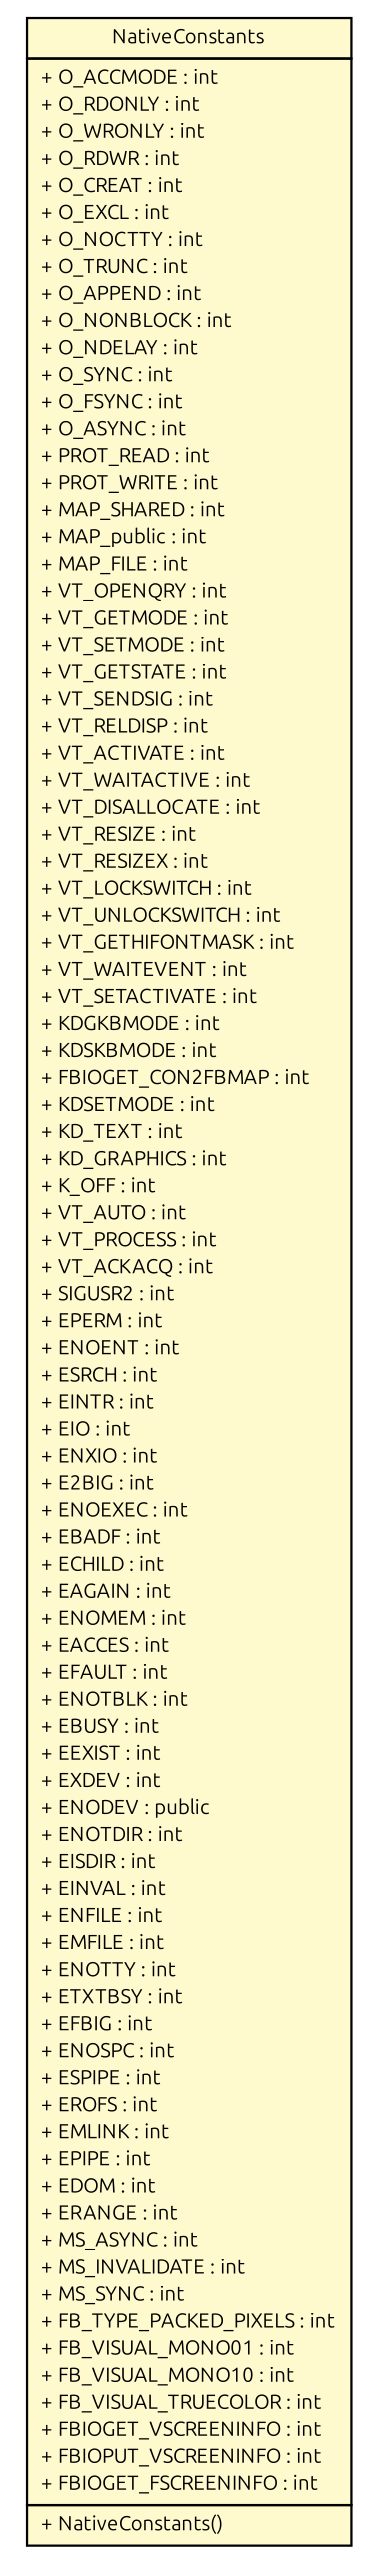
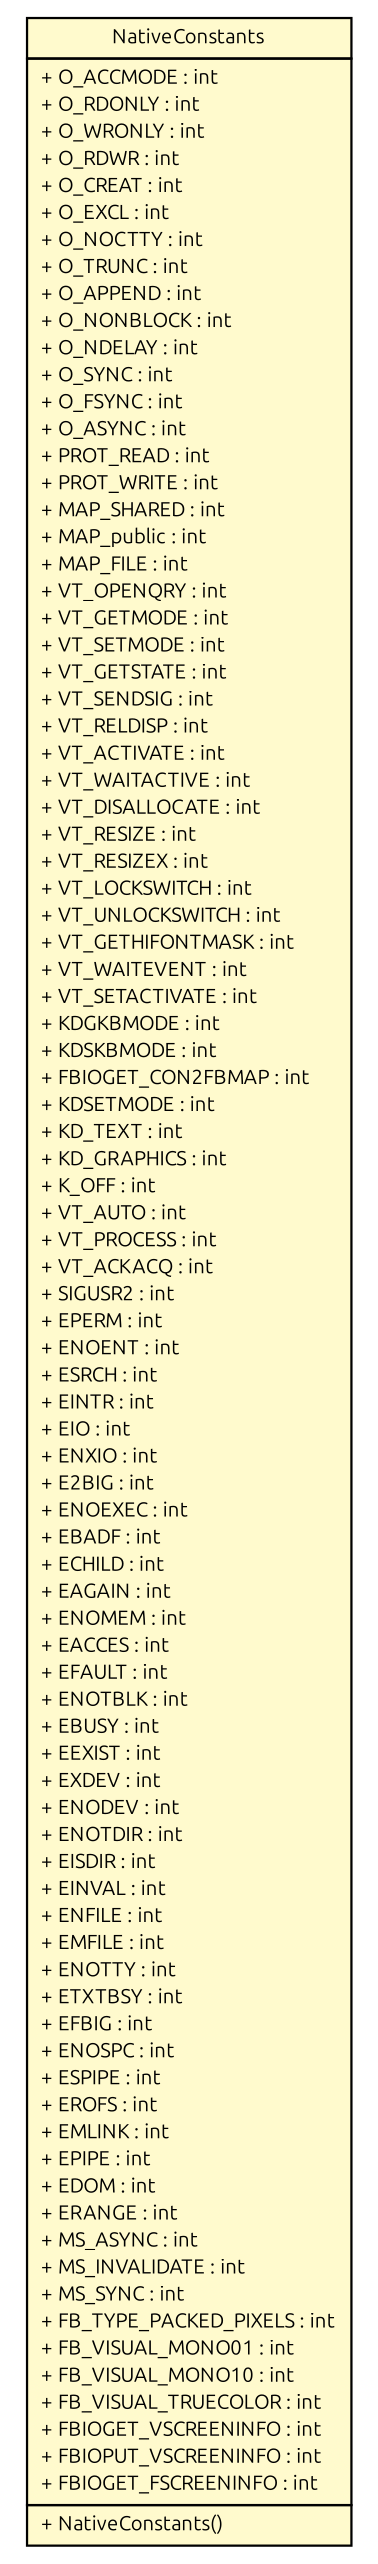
(126, 1808) -> (112, 1808)
